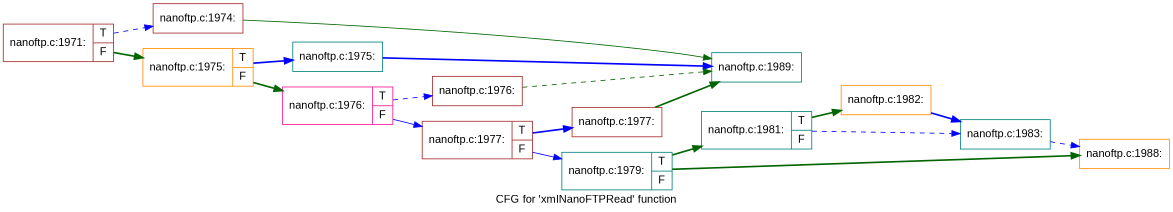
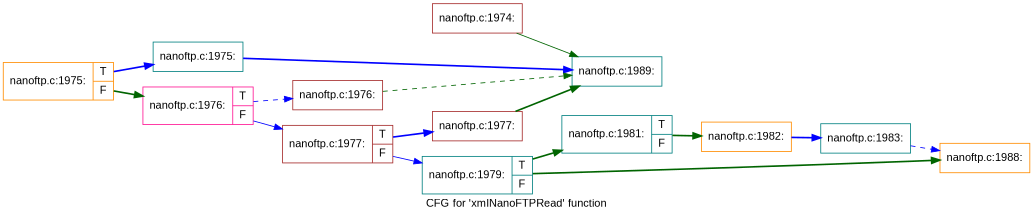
(58, 43) -> none
(882, 132) -> none
